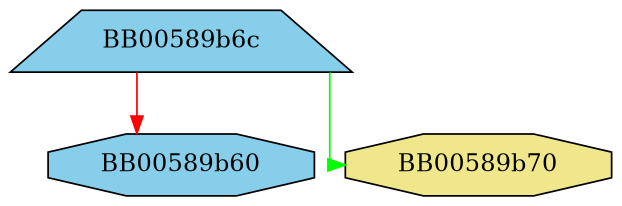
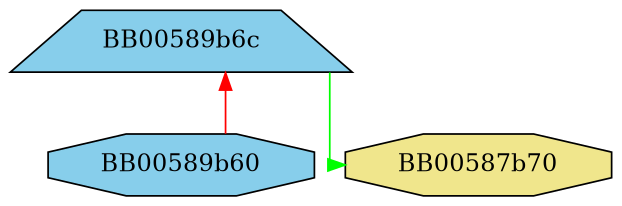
(137, 94) -> (226, 112)
(478, 165) -> (478, 165)
